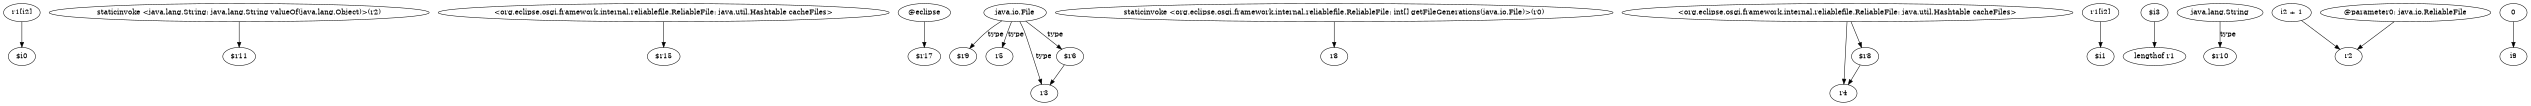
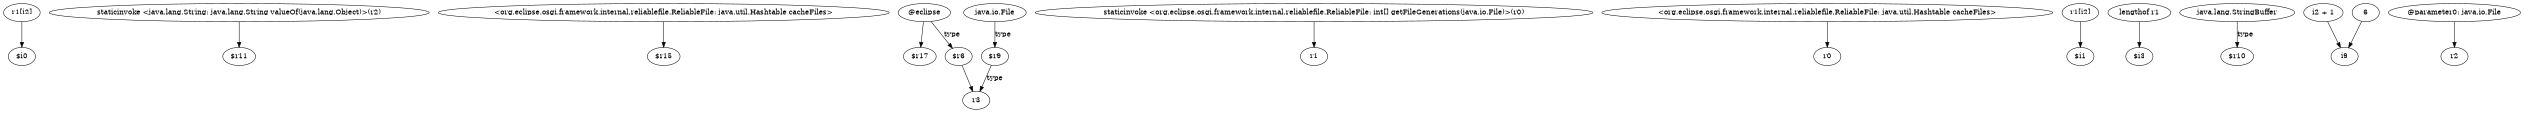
(2220, 13) -> (2237, 13)
(2406, 13) -> (2454, 13)
(2513, 13) -> (2366, 13)
(2155, 32) -> (2139, 32)
(1042, 33) -> (940, 33)
(2319, 33) -> (2333, 32)
(1031, 50) -> (987, 76)
(999, 56) -> none
(1334, 56) -> (1314, 56)
(1865, 56) -> none
(1843, 93) -> (1827, 56)
